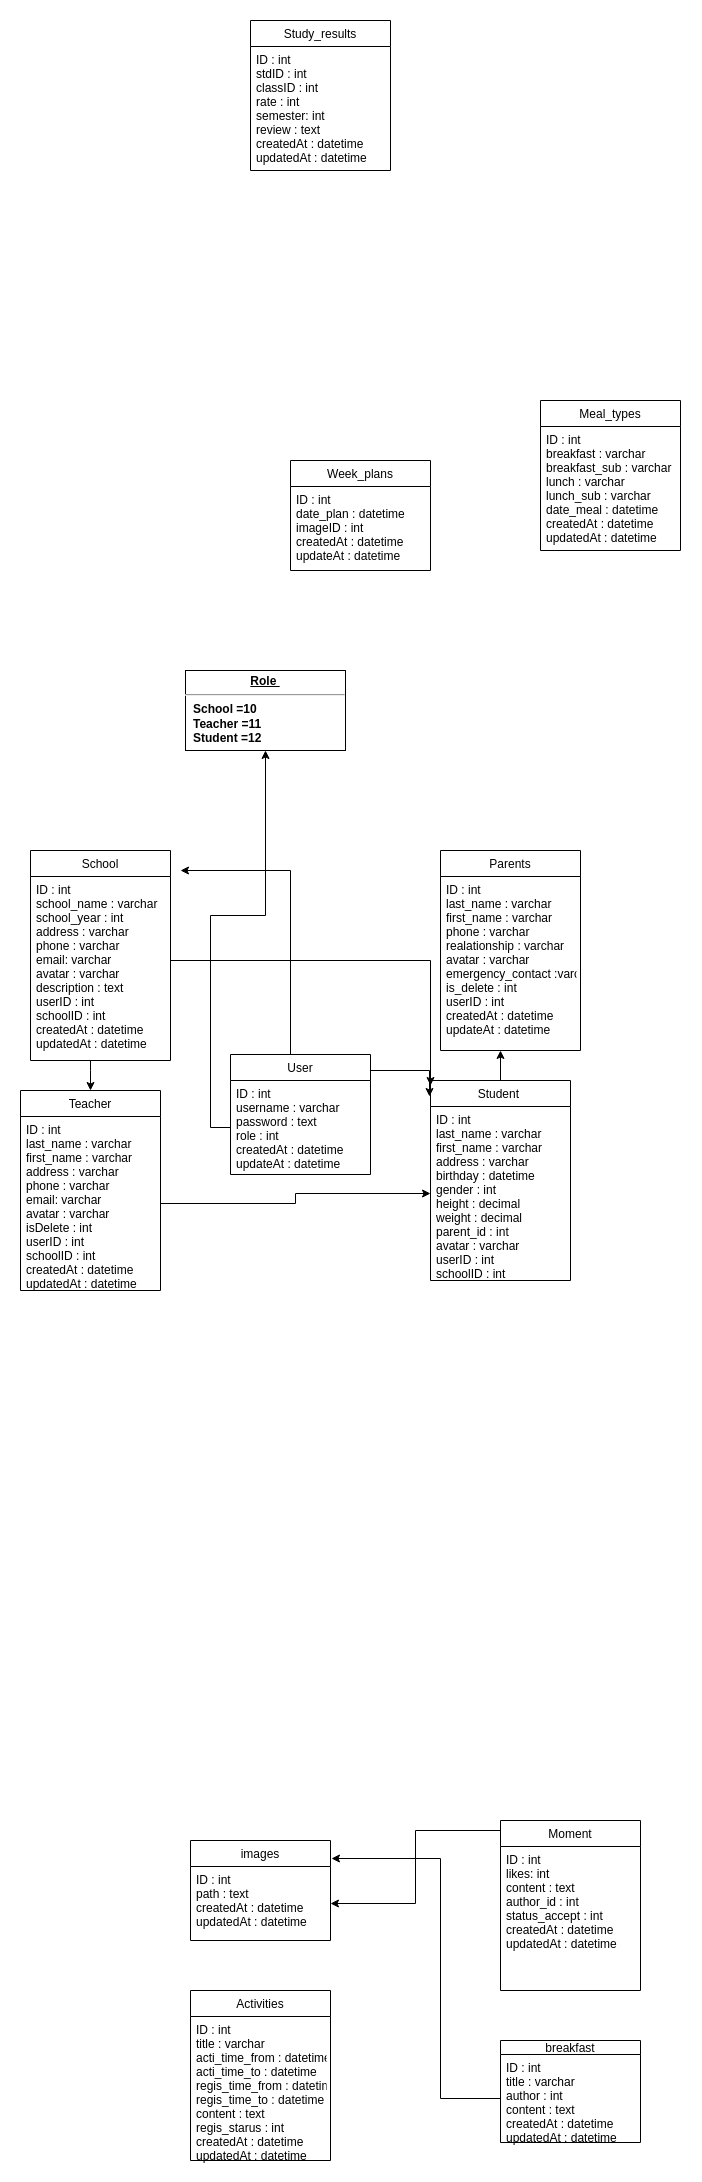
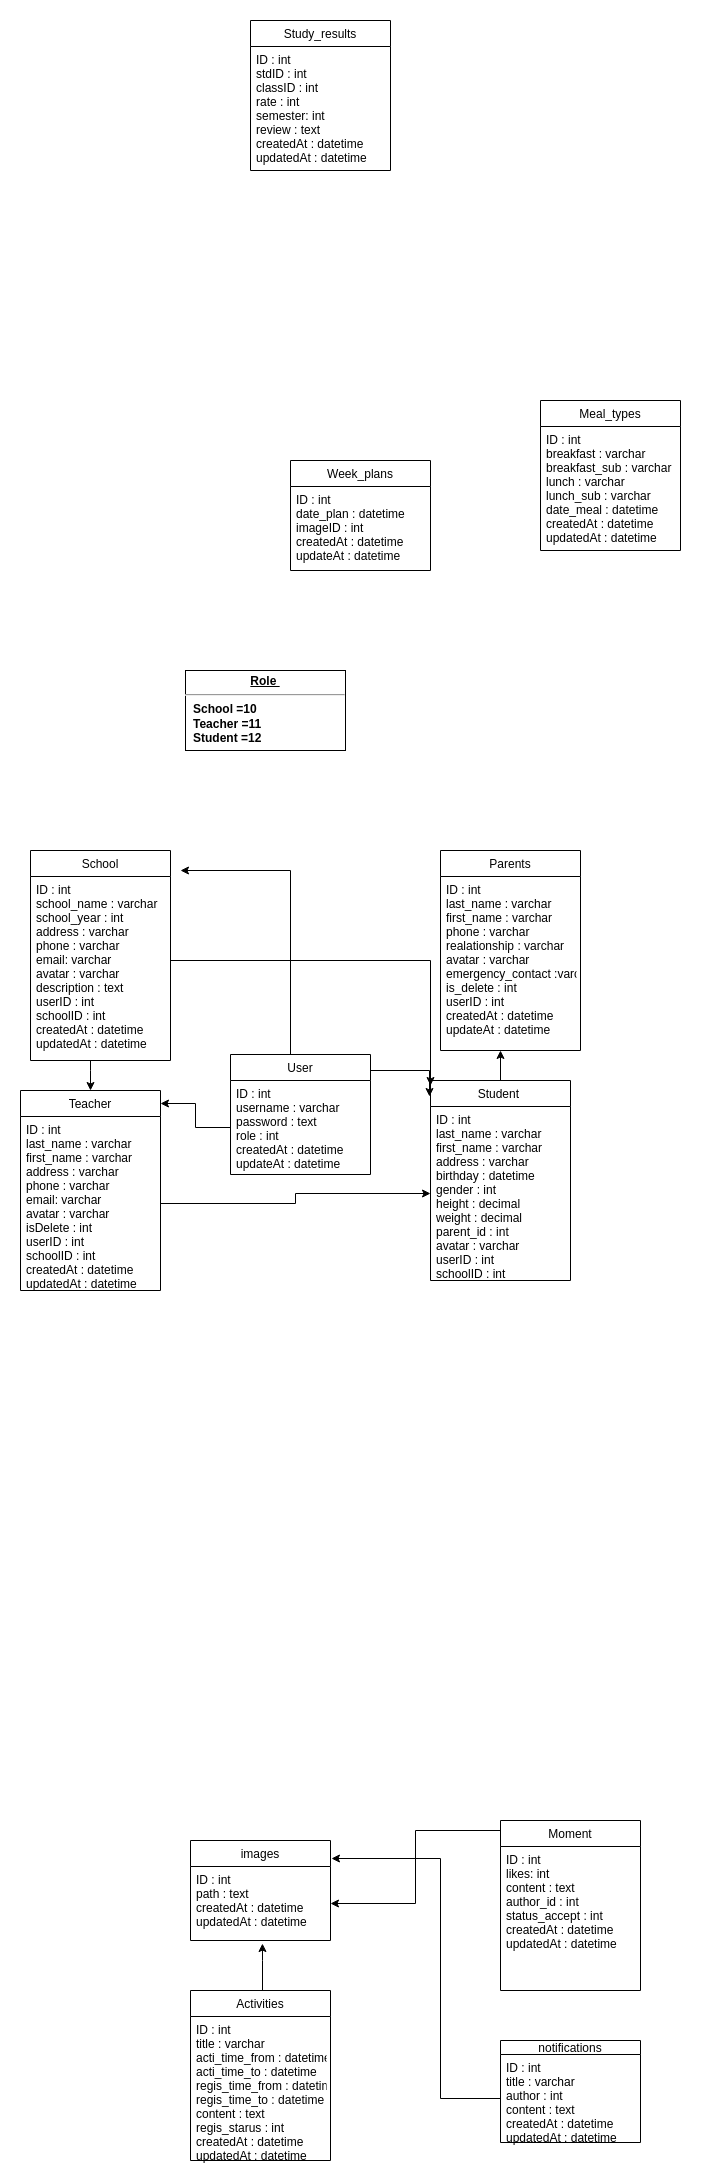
(211, 917) -> (196, 1111)
none -> (263, 1970)
(570, 2048) -> (570, 2048)
